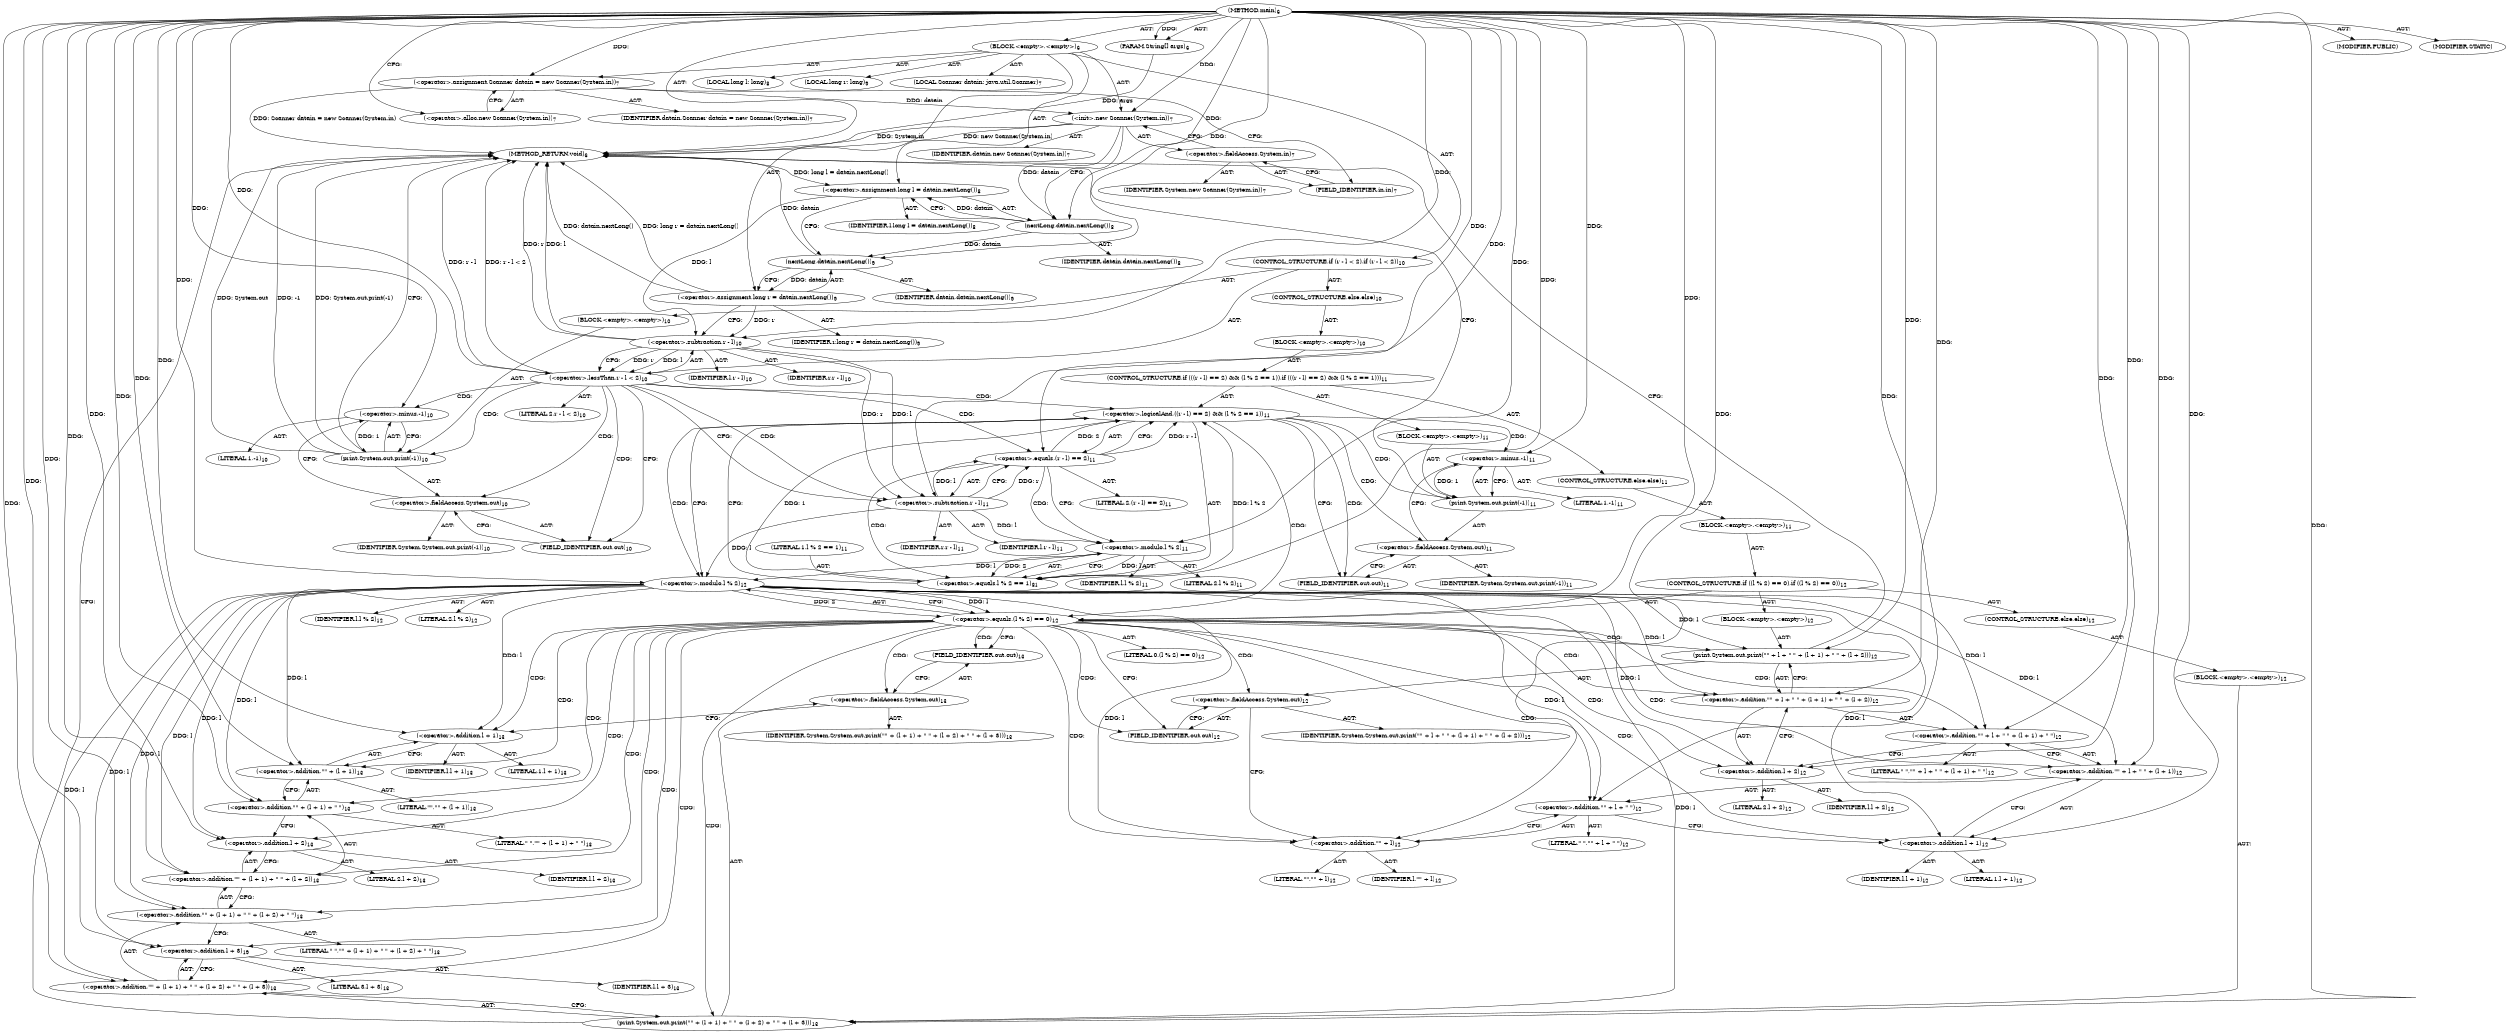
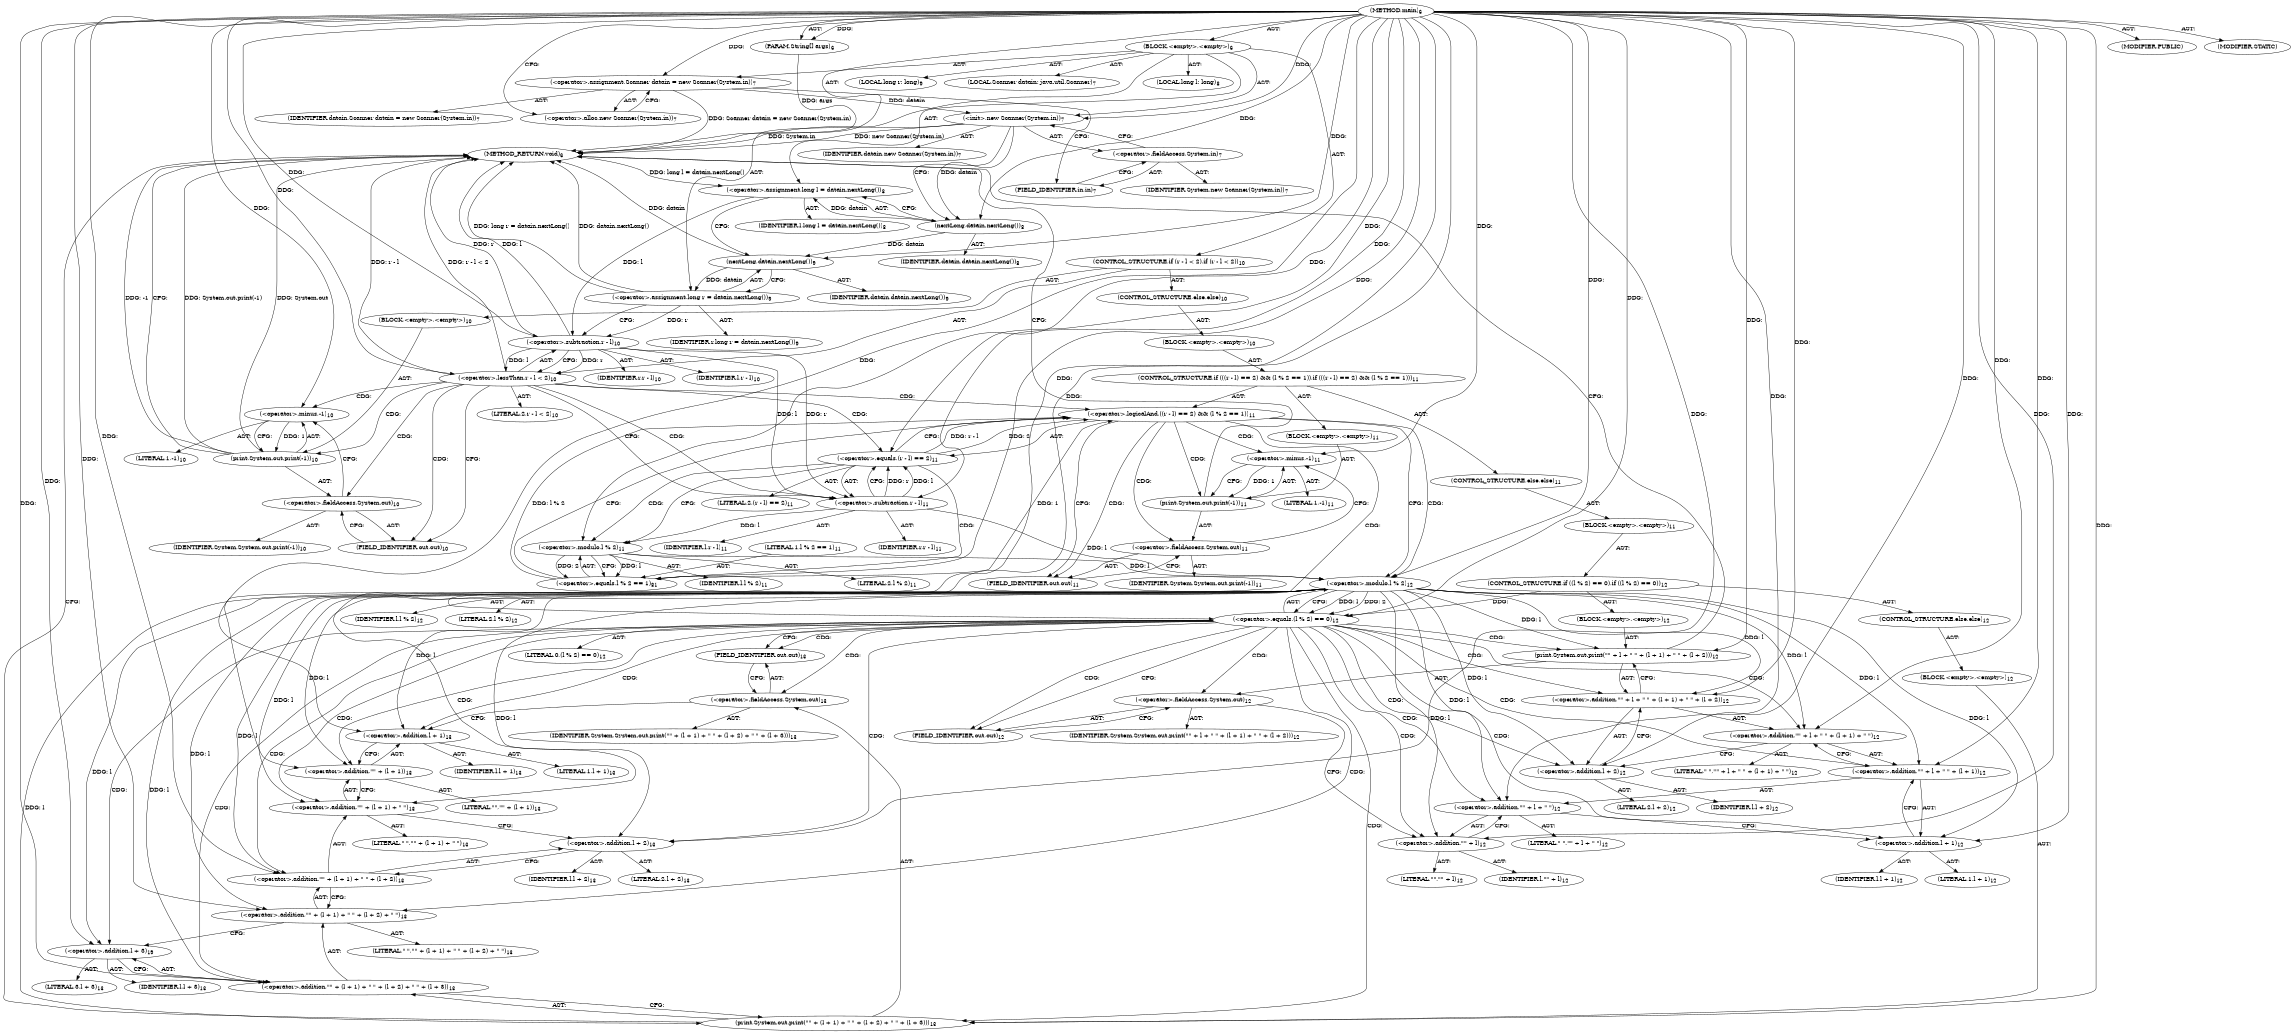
(1193, 561) -> none
(1653, 602) -> (1501, 602)
